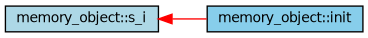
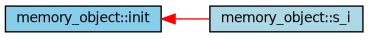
(190, 19) -> (192, 19)
